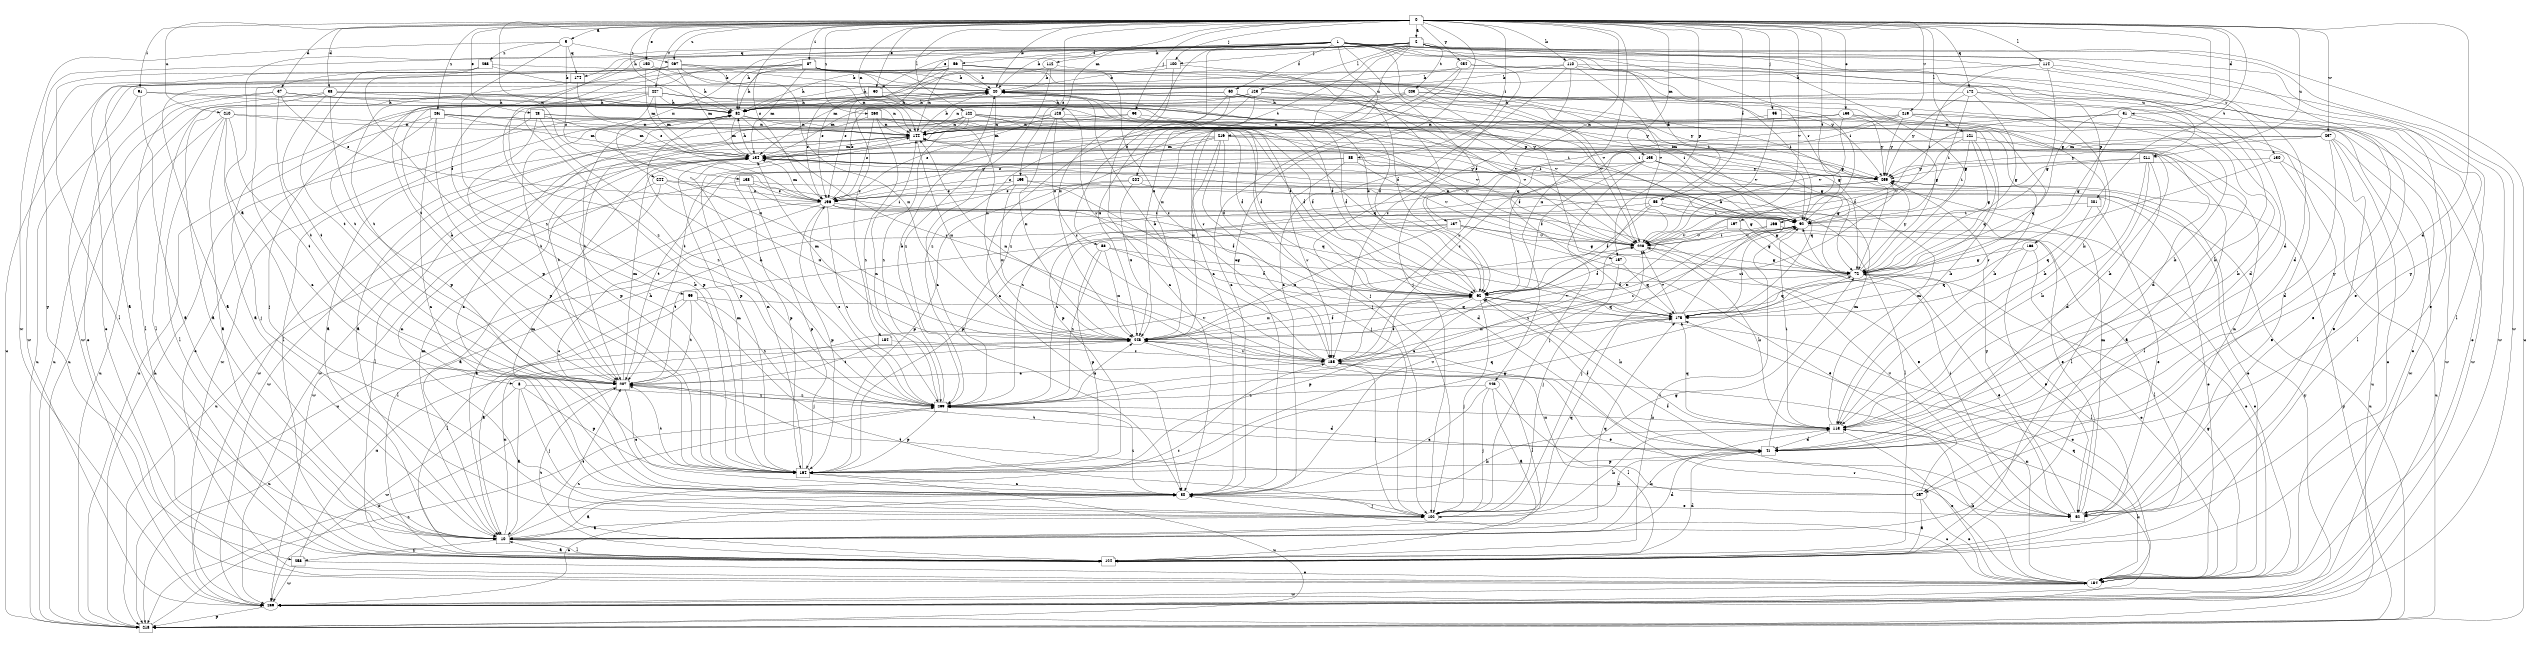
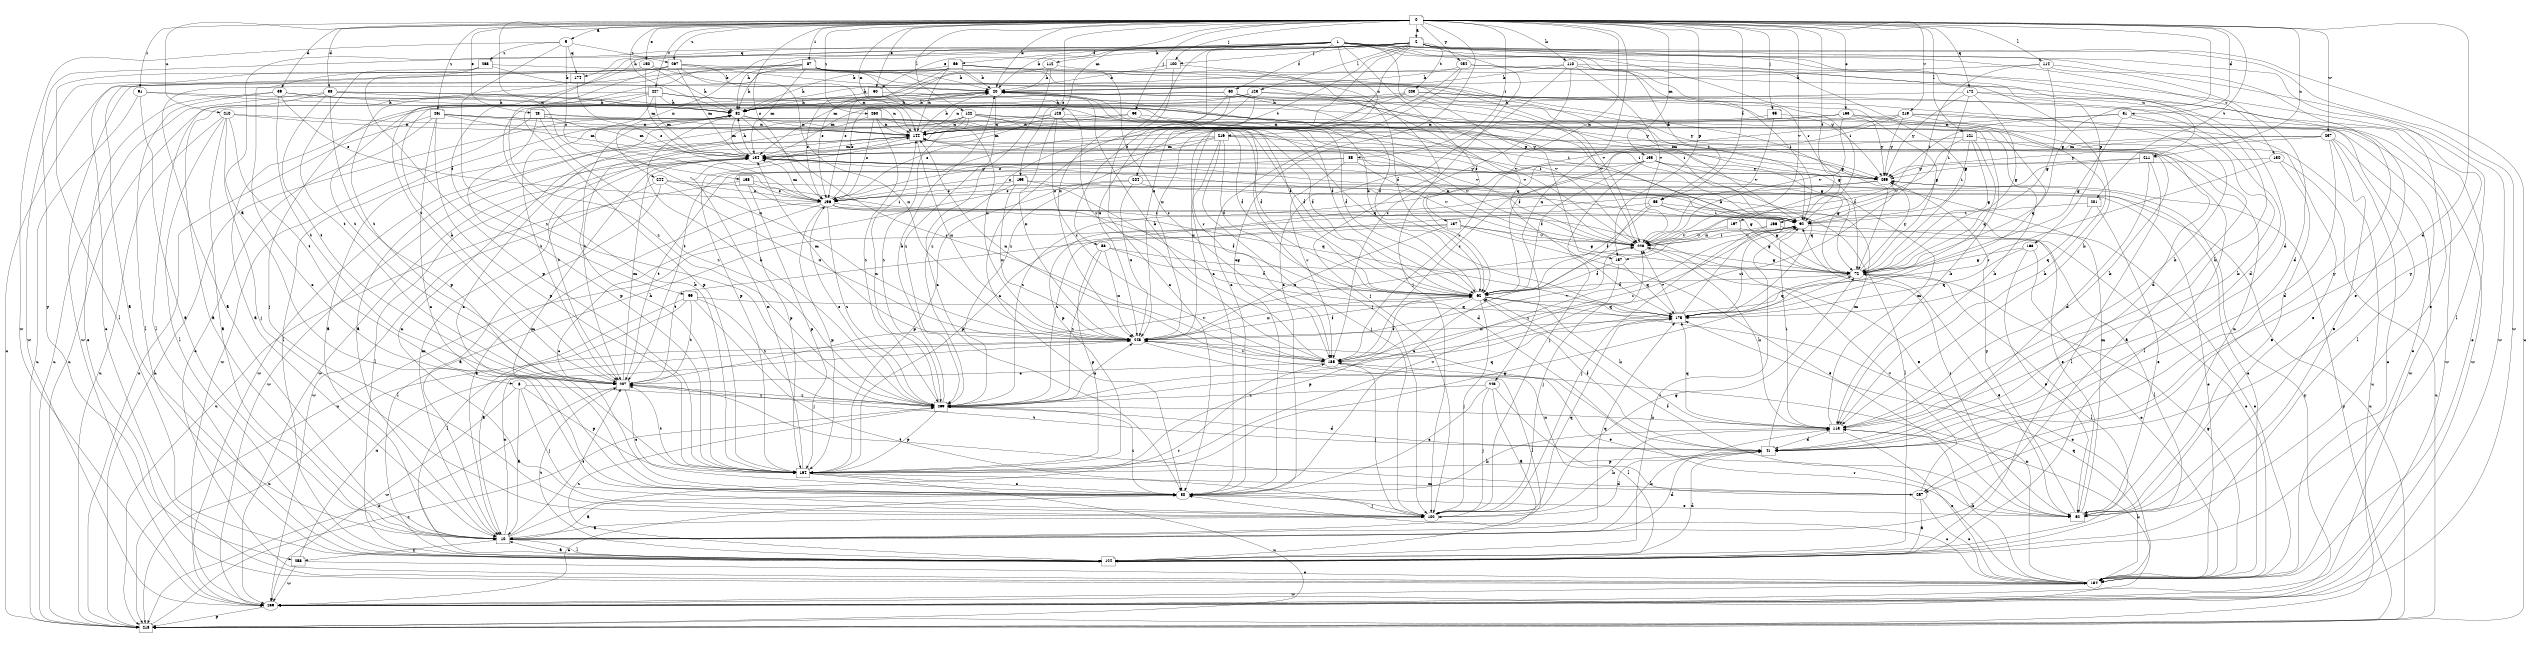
(280, 92) -> (280, 92)
(733, 308) -> (1360, 484)
(2012, 309) -> none
(1433, 312) -> (1700, 237)
(885, 340) -> none
